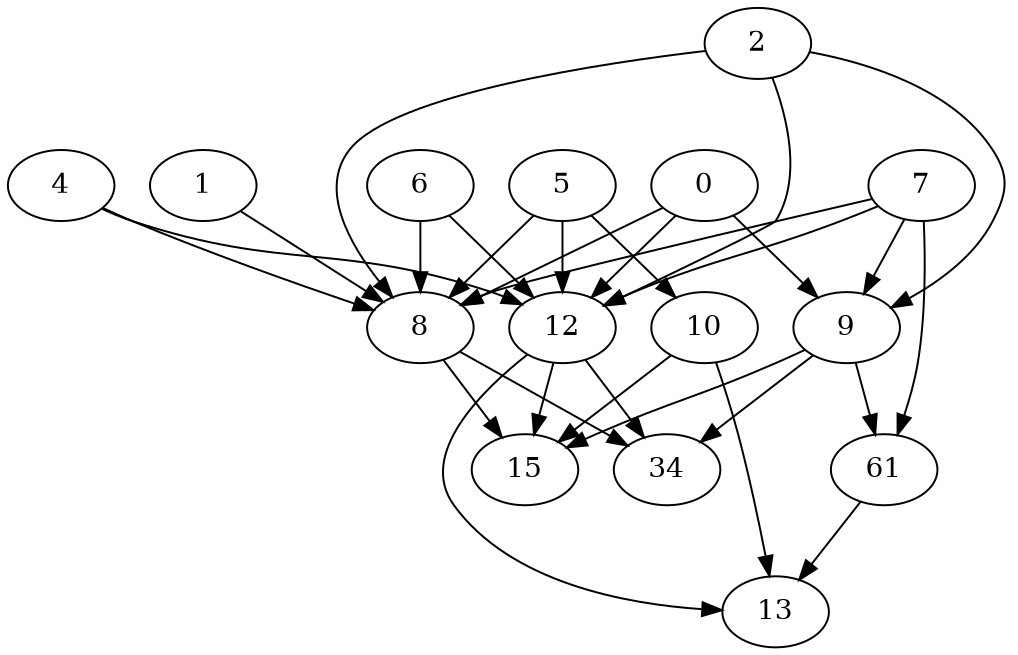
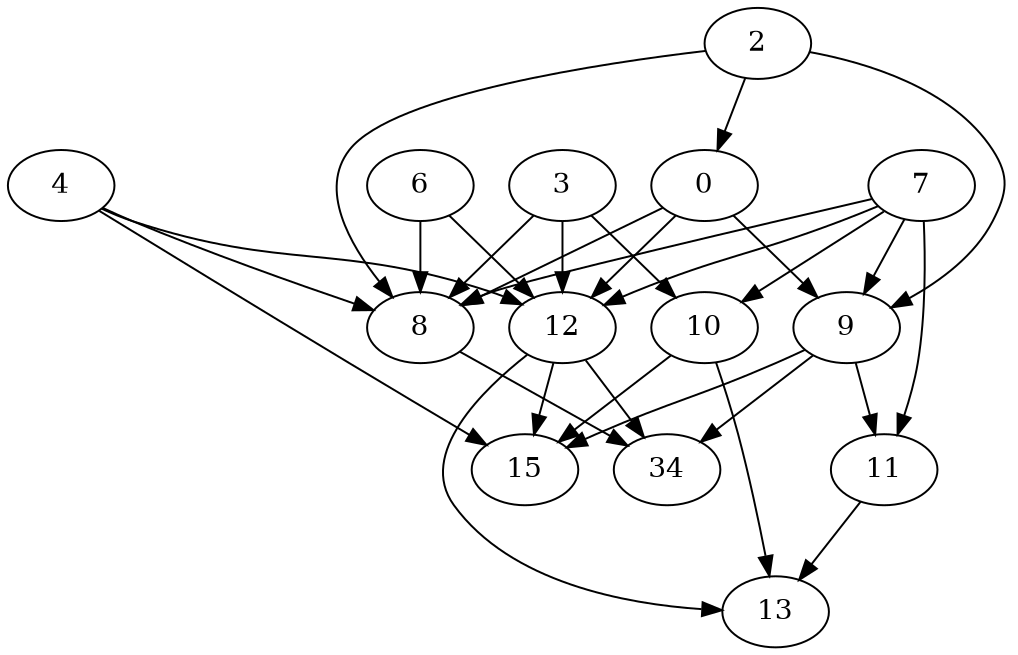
(203, 186) -> none
(562, 186) -> (562, 186)
(784, 202) -> (735, 105)
none -> (821, 251)
(467, 391) -> (284, 324)
(884, 470) -> (884, 470)
